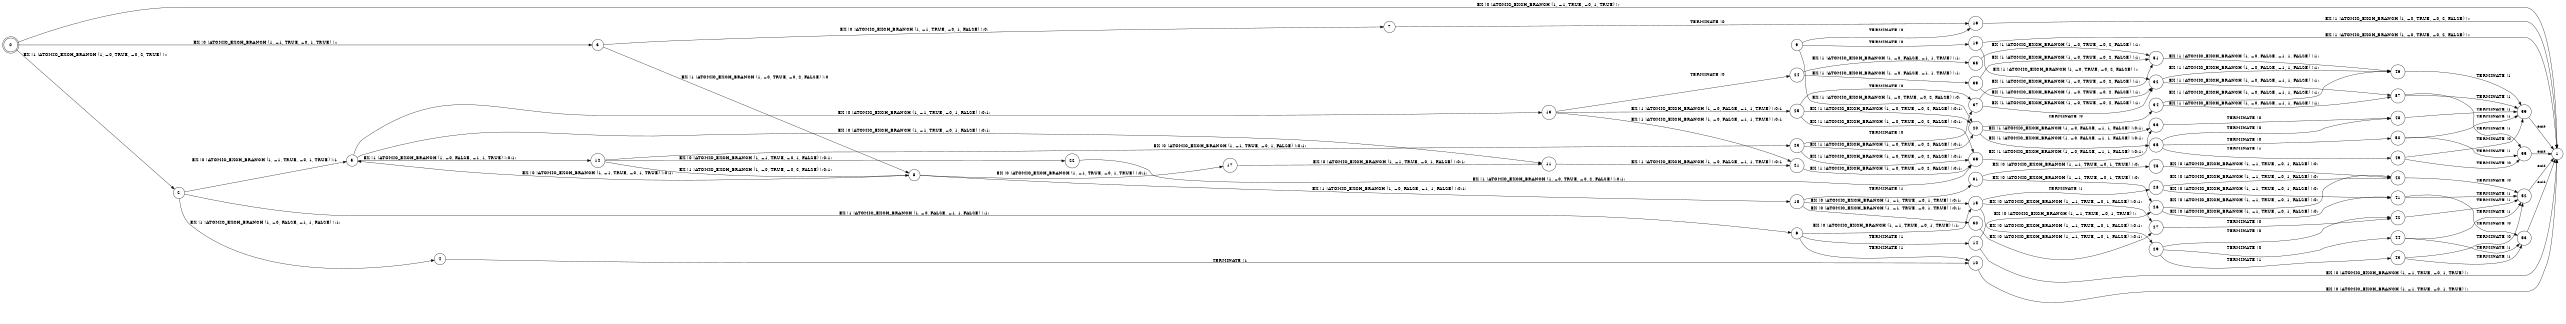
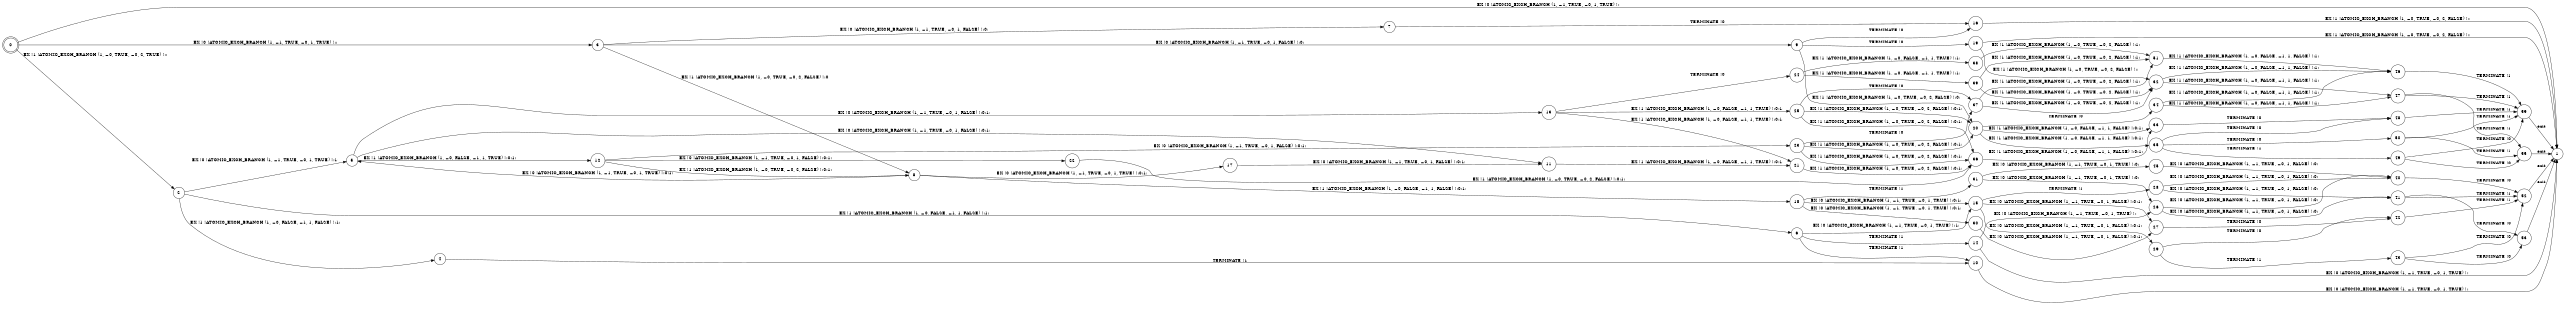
none -> (1196, 45)
(2398, 96) -> (2398, 96)
(2398, 238) -> none
(2494, 257) -> (2494, 257)
